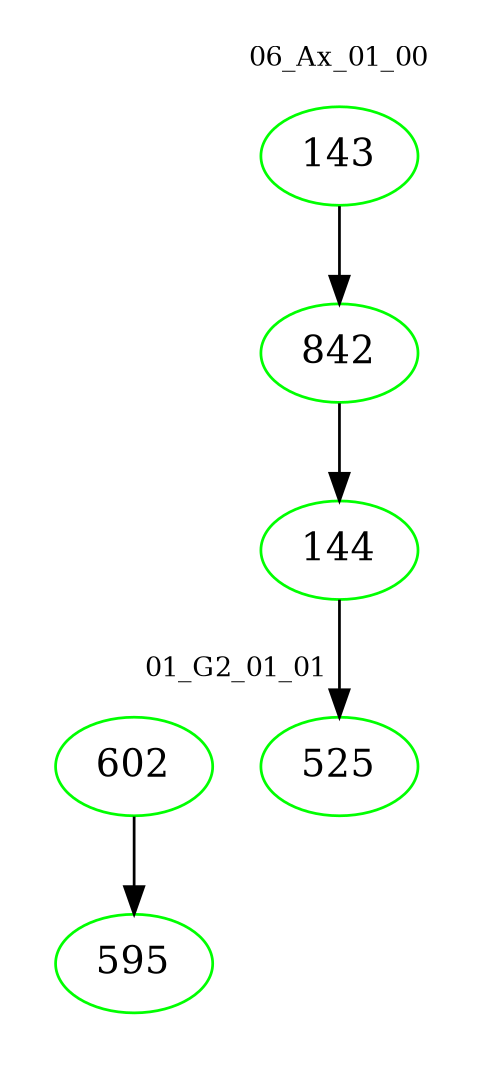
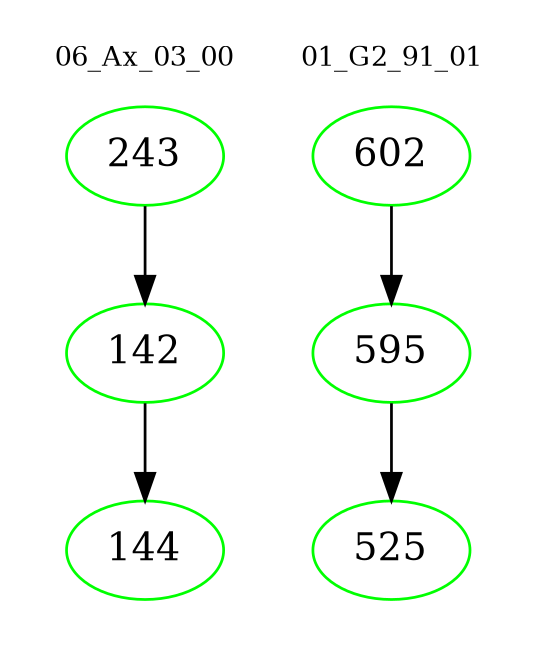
(339, 59) -> (145, 59)
(339, 156) -> (145, 156)
(339, 353) -> (145, 353)
(339, 660) -> (391, 438)
(237, 669) -> (393, 59)
